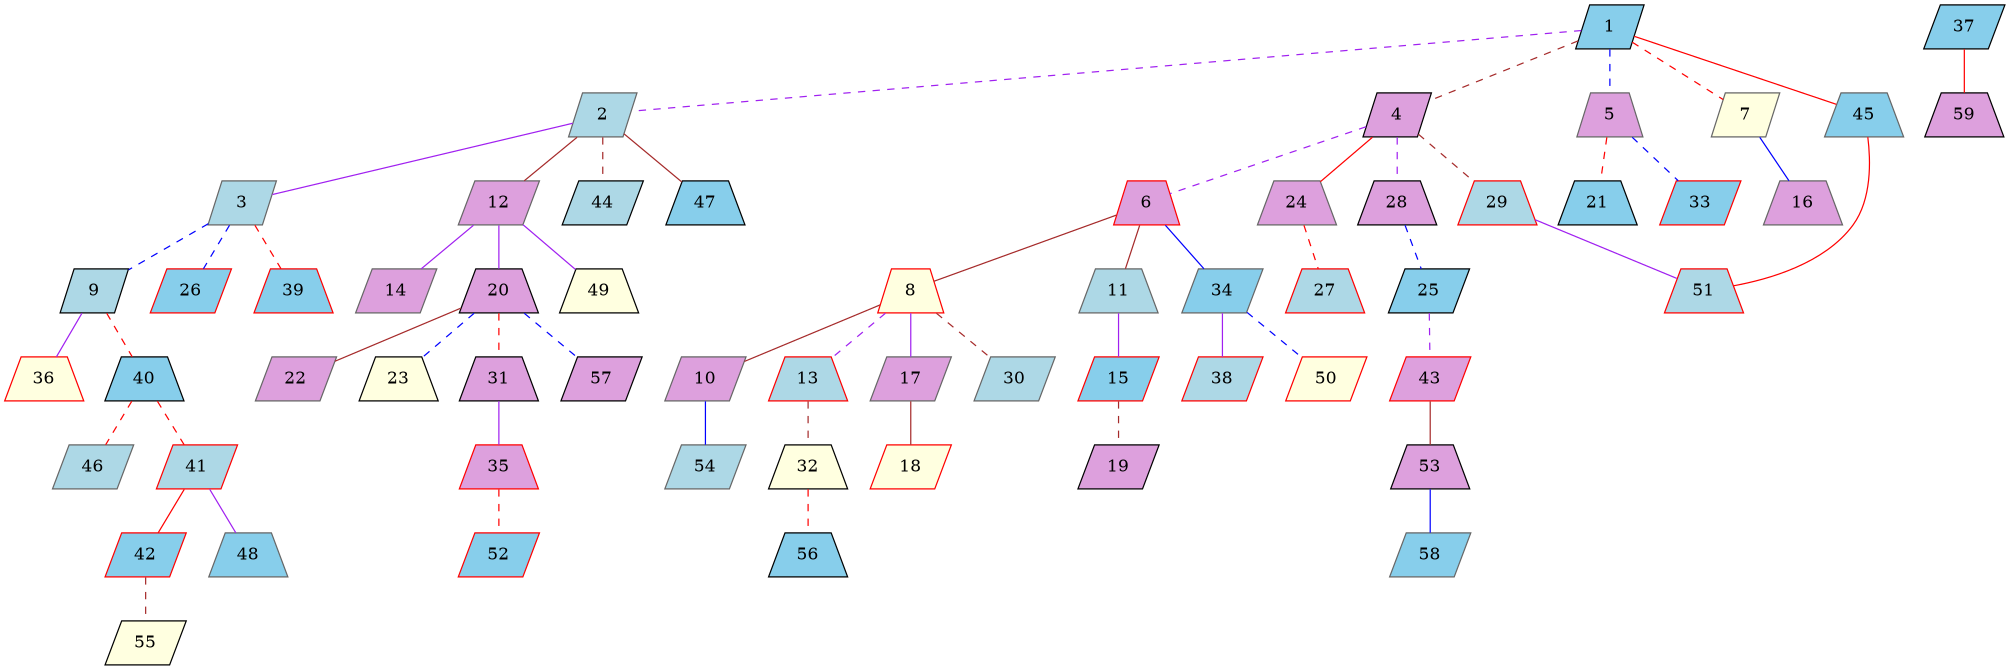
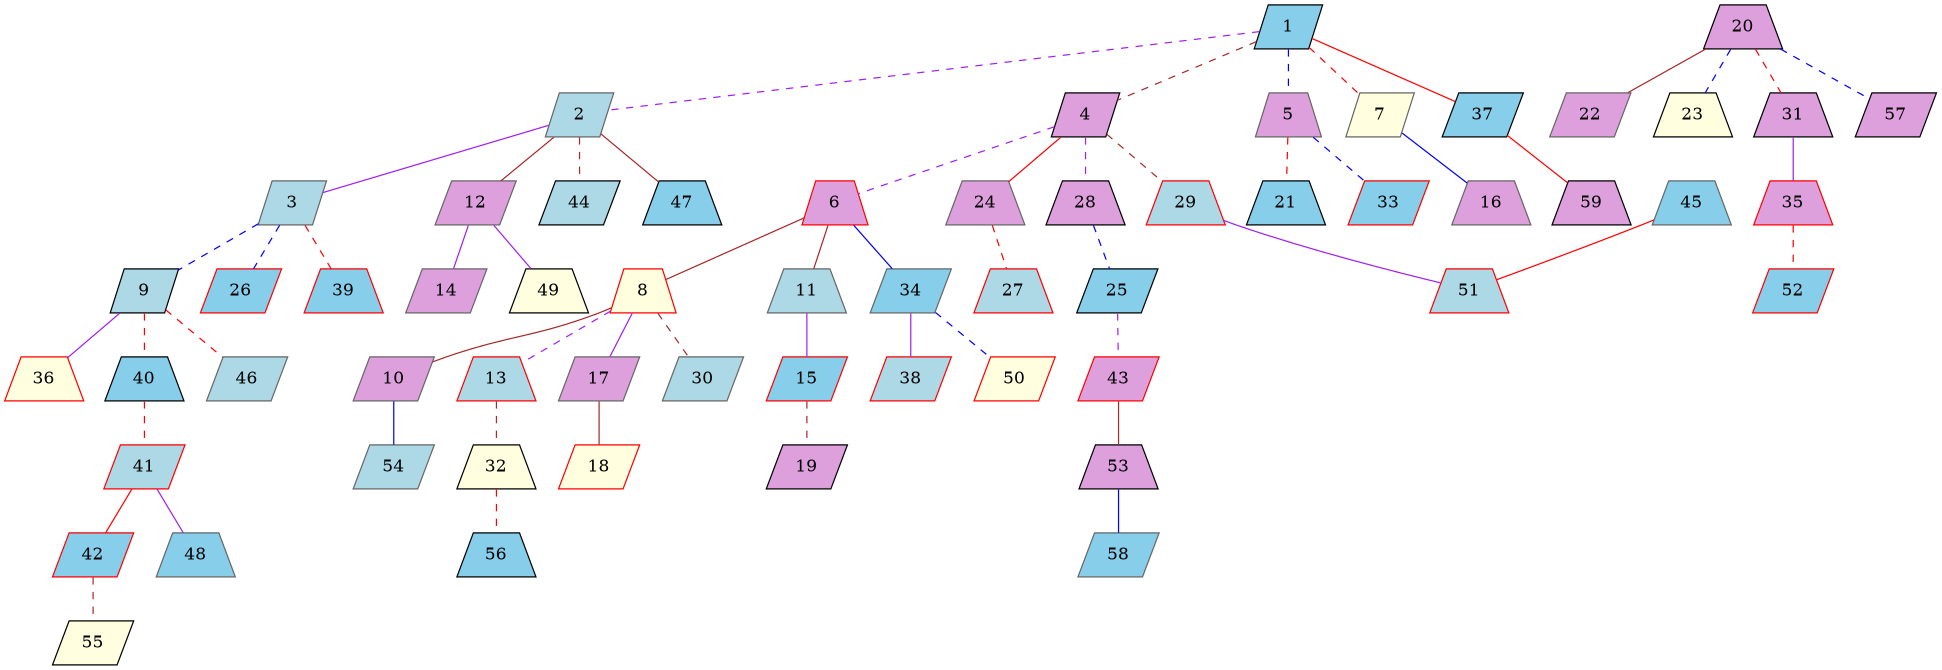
(1735, 70) -> (1384, 70)
(499, 247) -> none
(119, 423) -> (194, 334)
